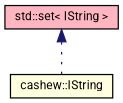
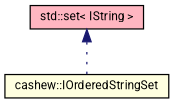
(62, 86) -> (87, 86)
